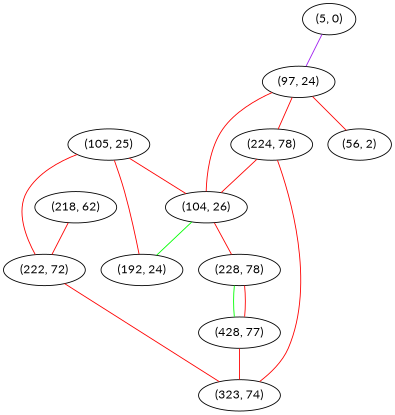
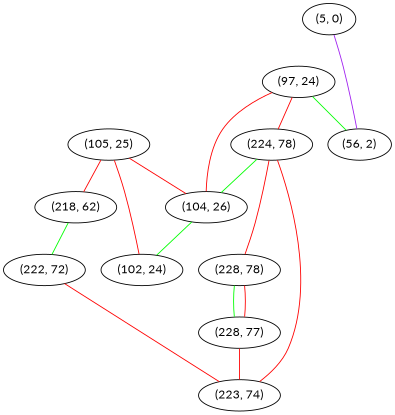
(314, 50) -> (347, 81)
(329, 113) -> (329, 113)
(239, 176) -> (239, 176)
(26, 193) -> (92, 176)
(60, 239) -> (60, 239)
(223, 239) -> (259, 208)
(142, 270) -> (142, 270)
(239, 333) -> (239, 333)
(239, 395) -> (239, 395)
